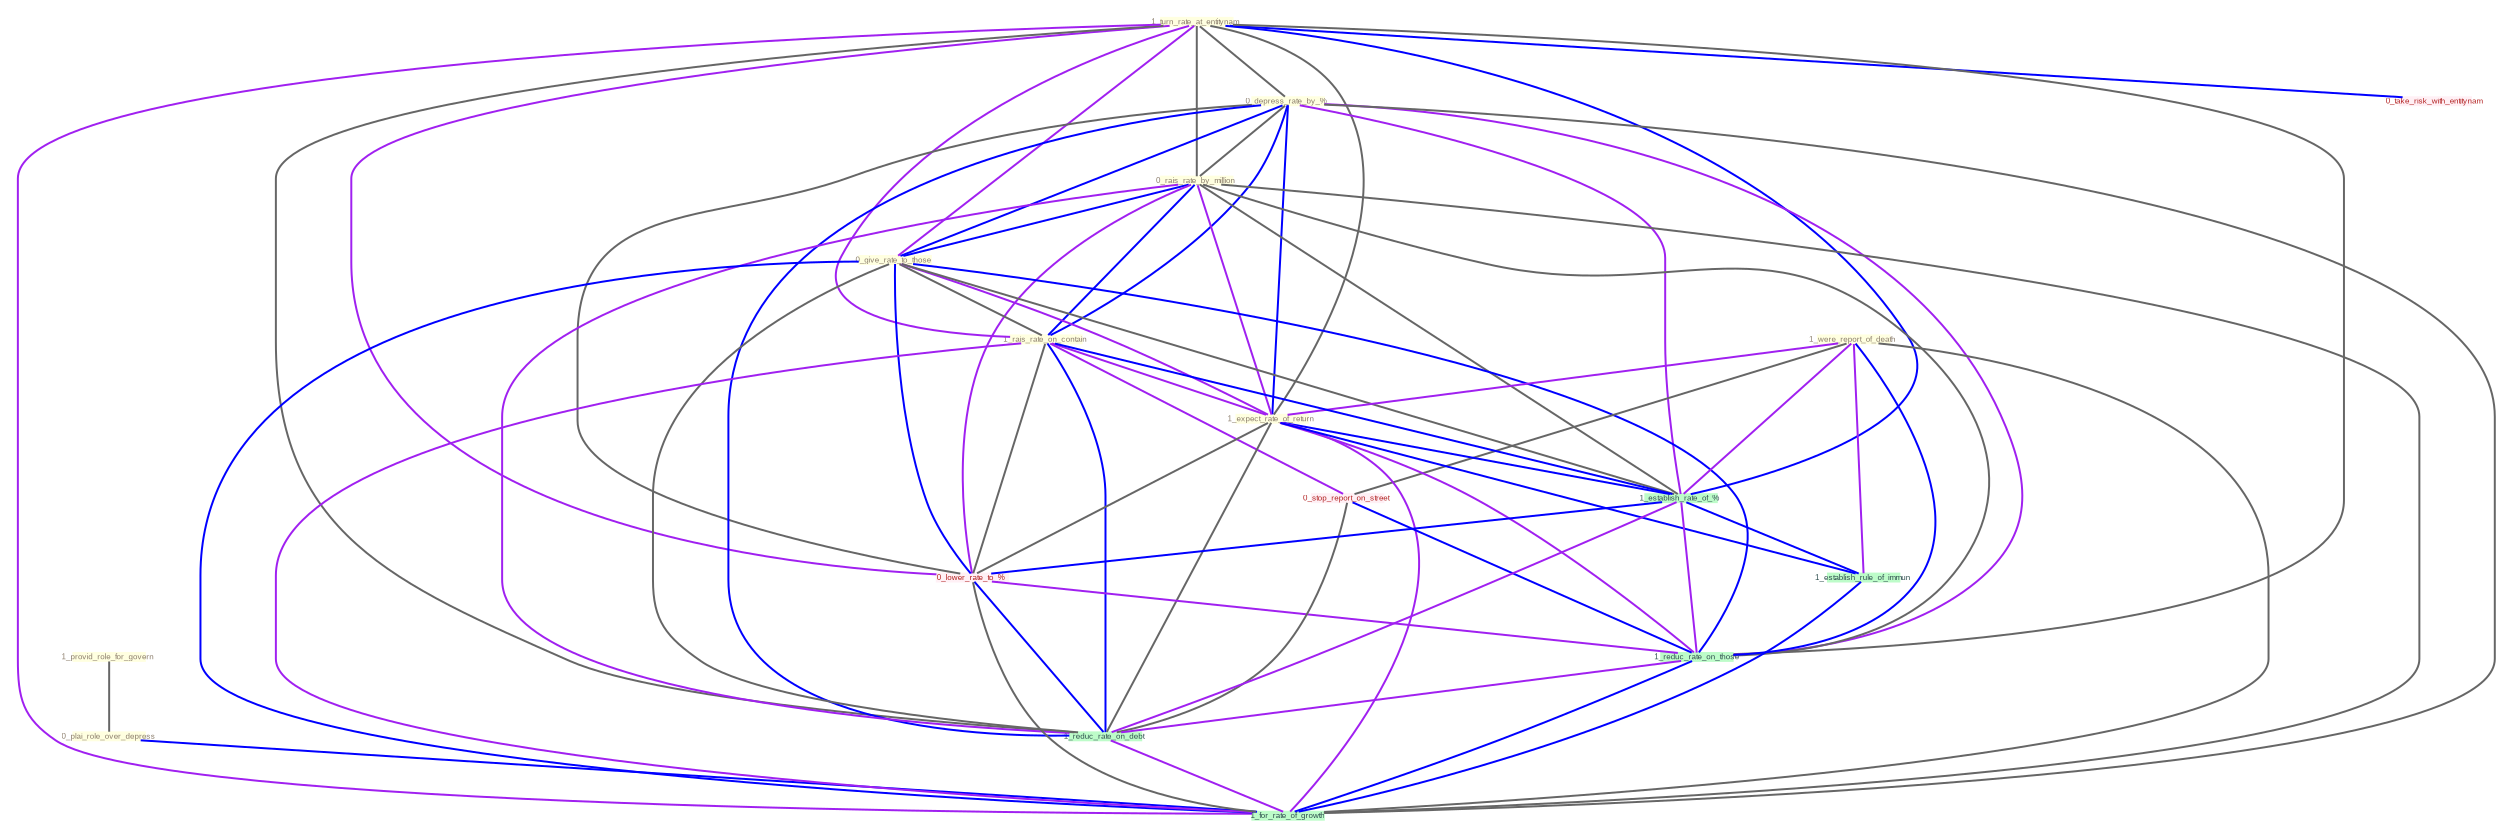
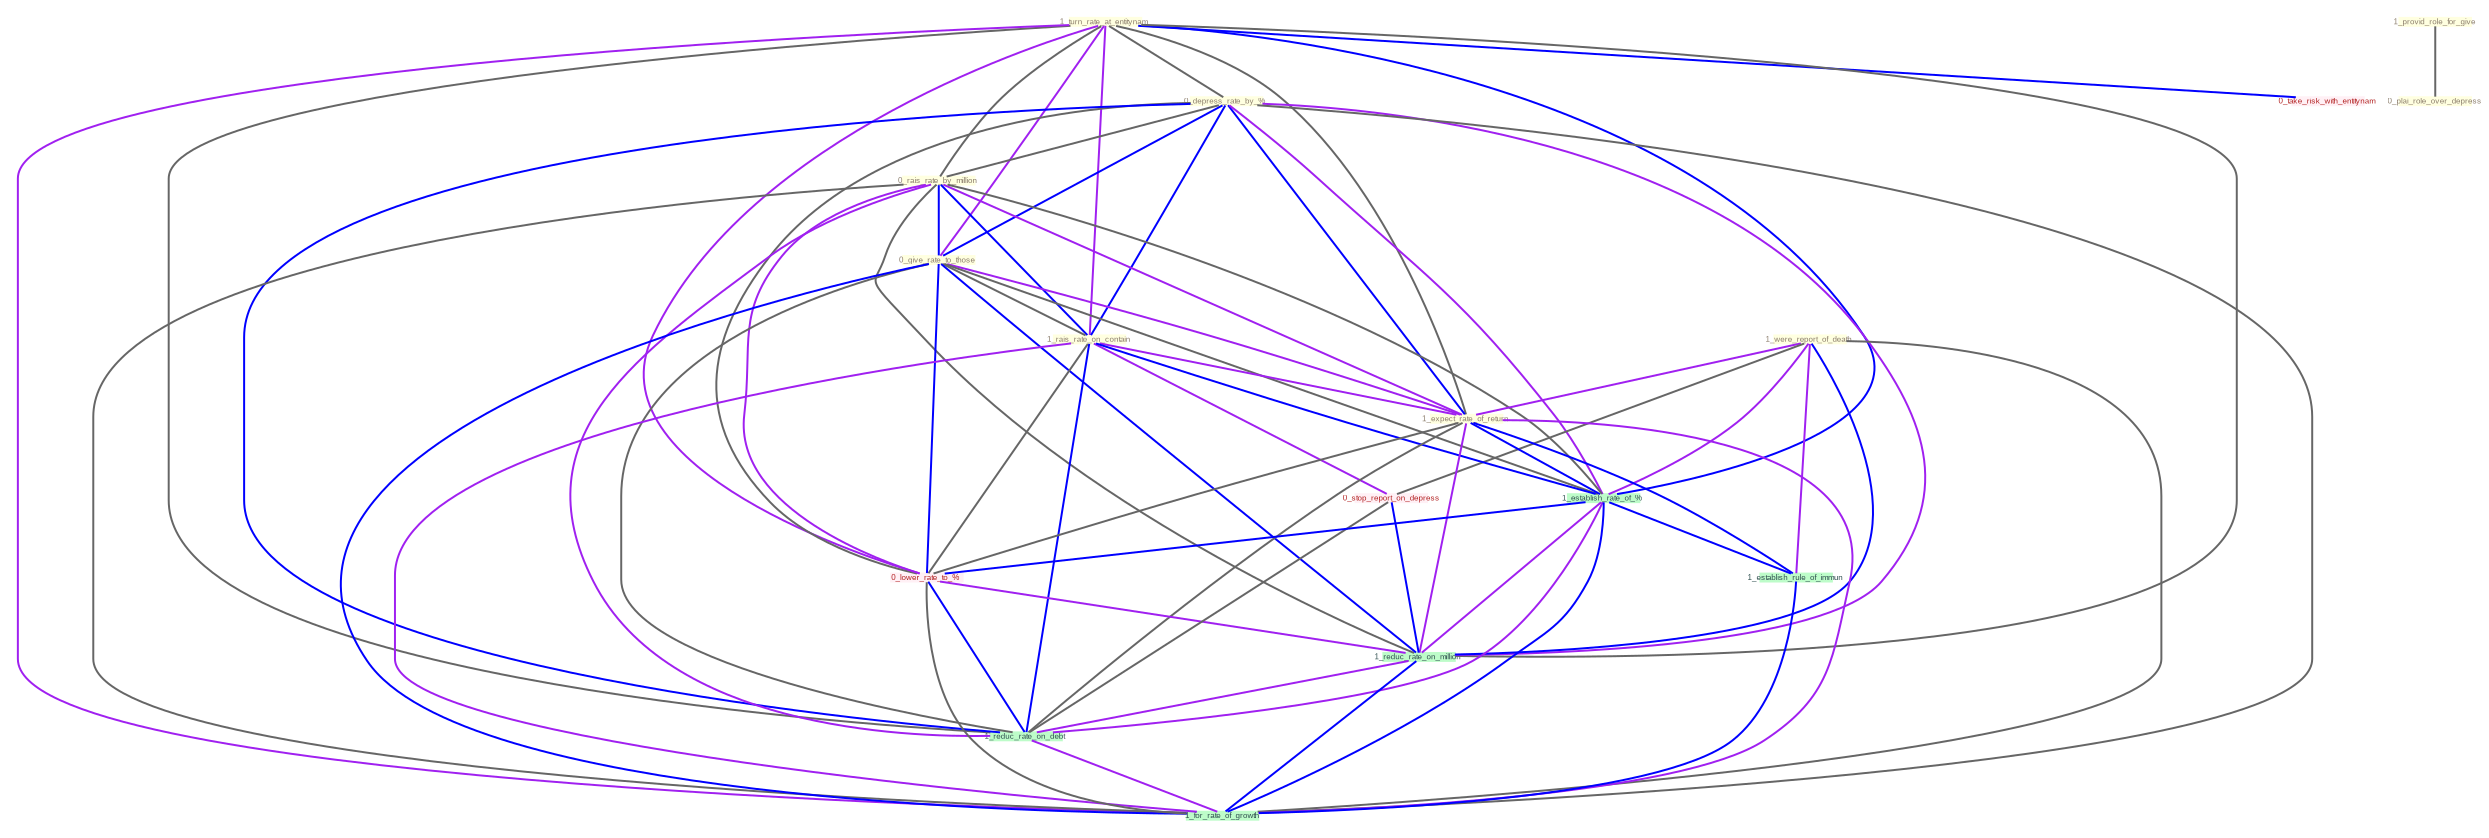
(1348, 498) -> (1391, 498)
(109, 657) -> (2435, 22)
(1697, 657) -> (1419, 657)
(448, 760) -> (1456, 695)
